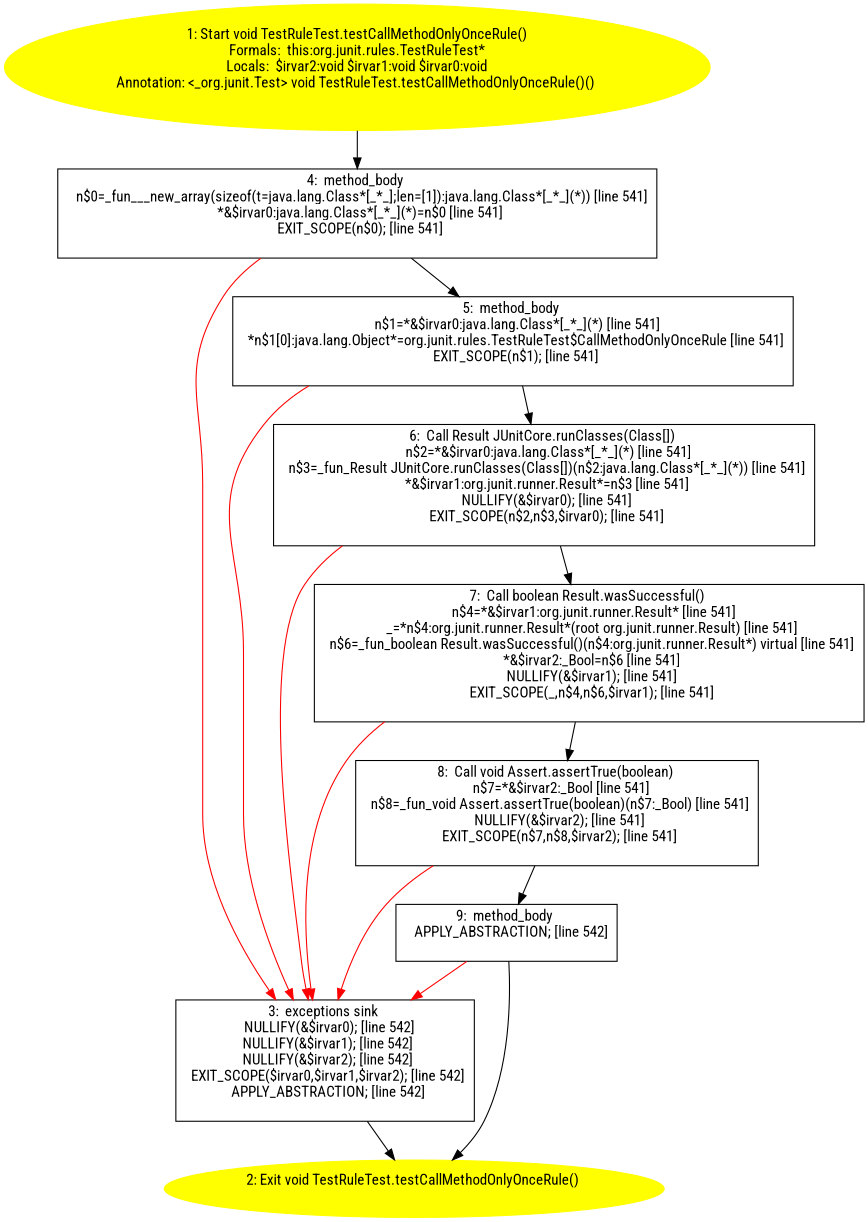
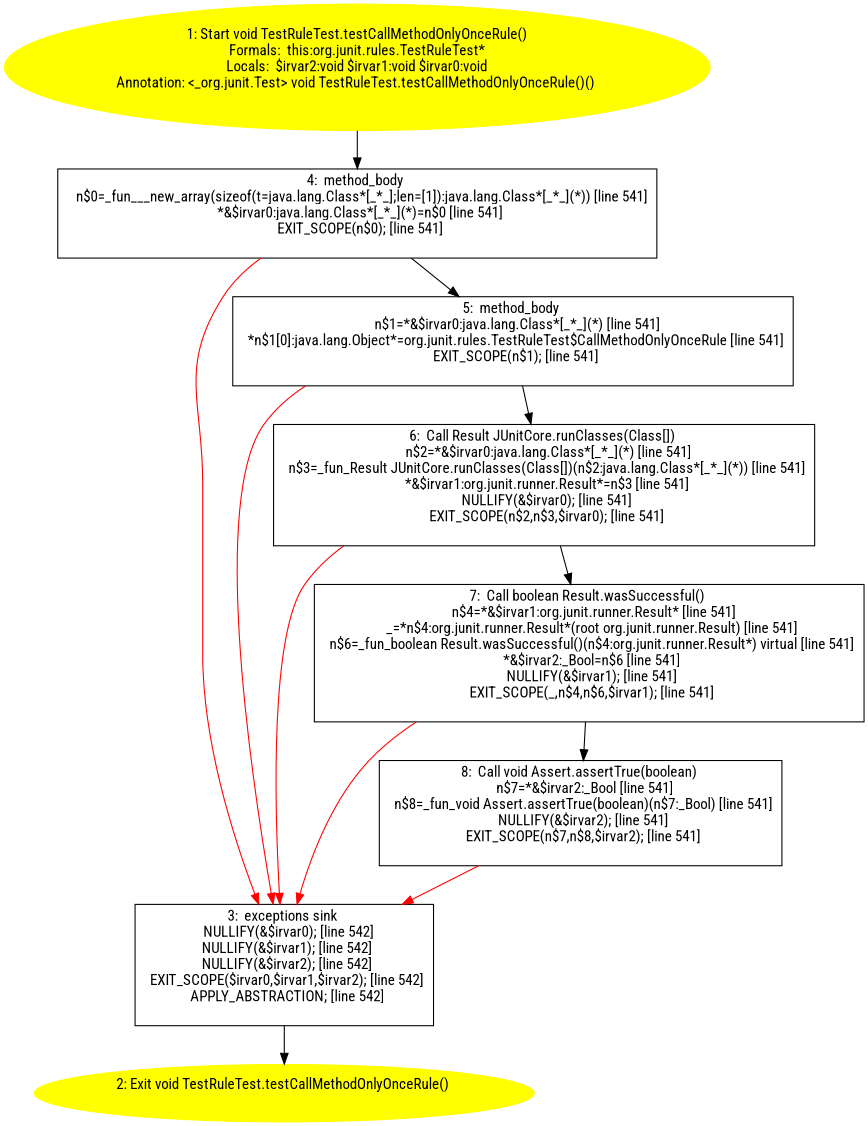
(507, 933) -> none
